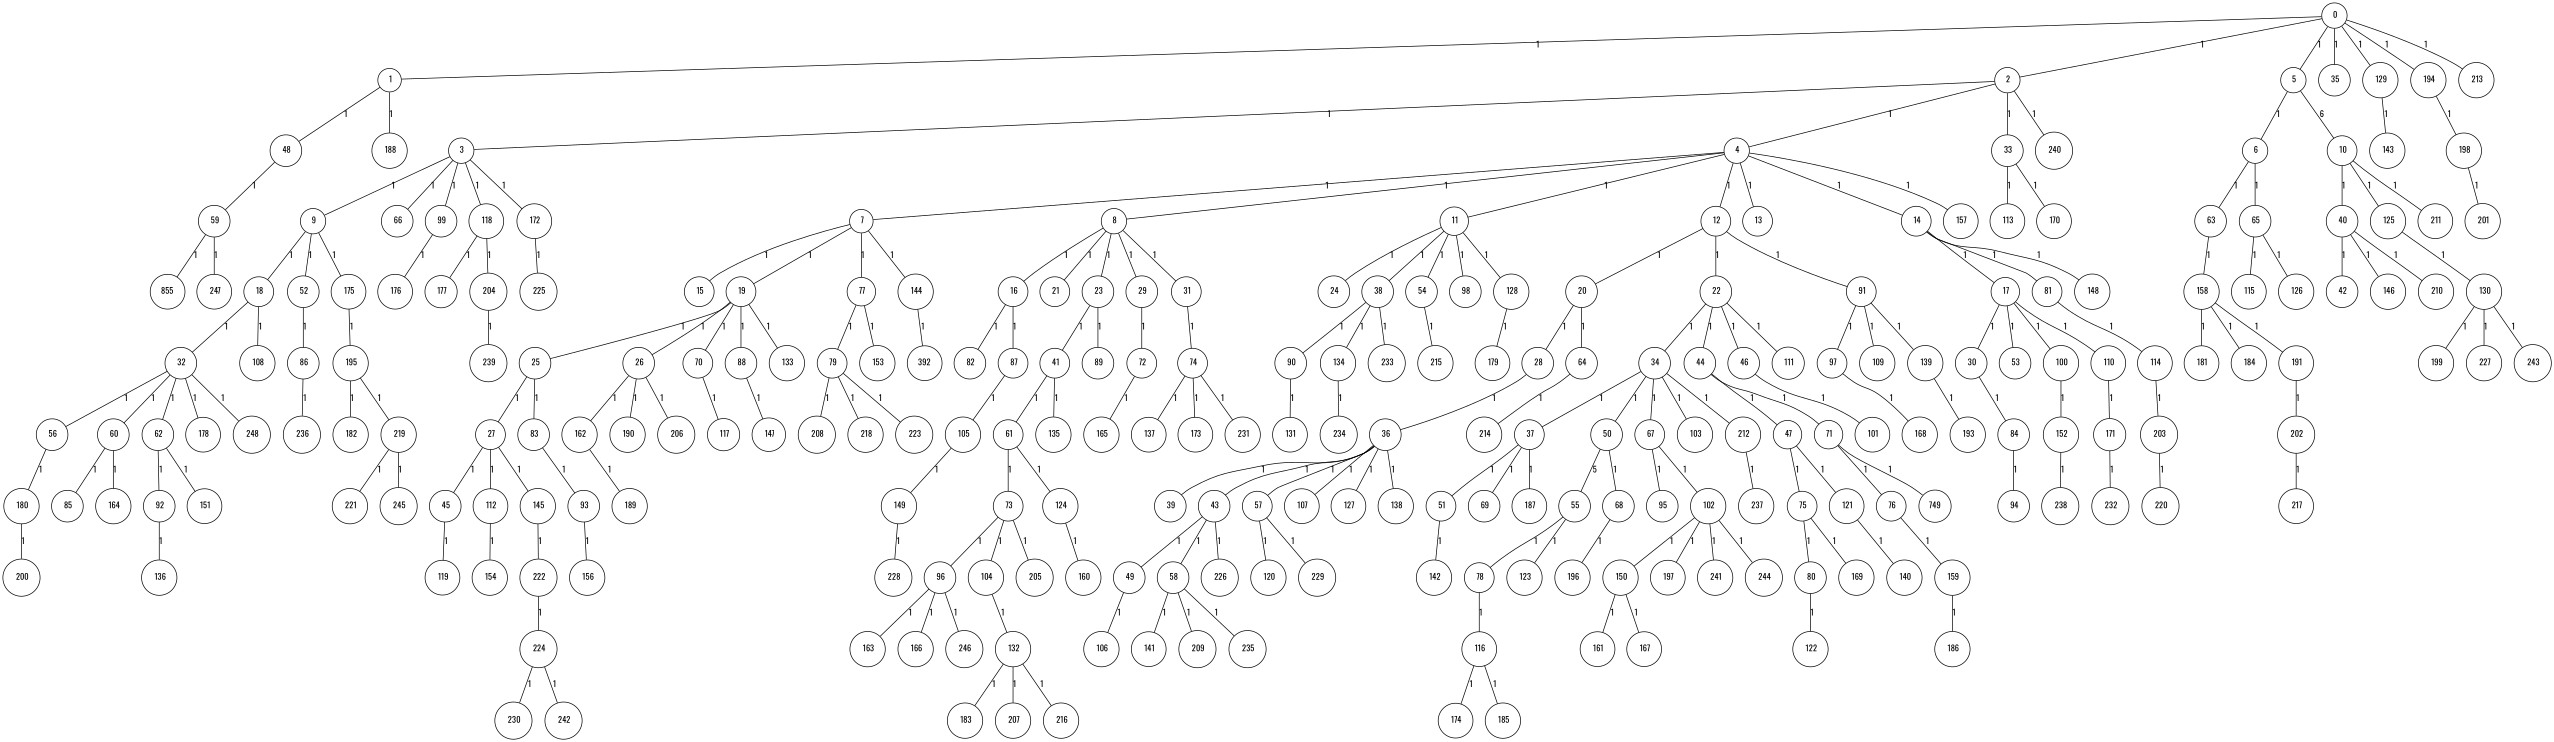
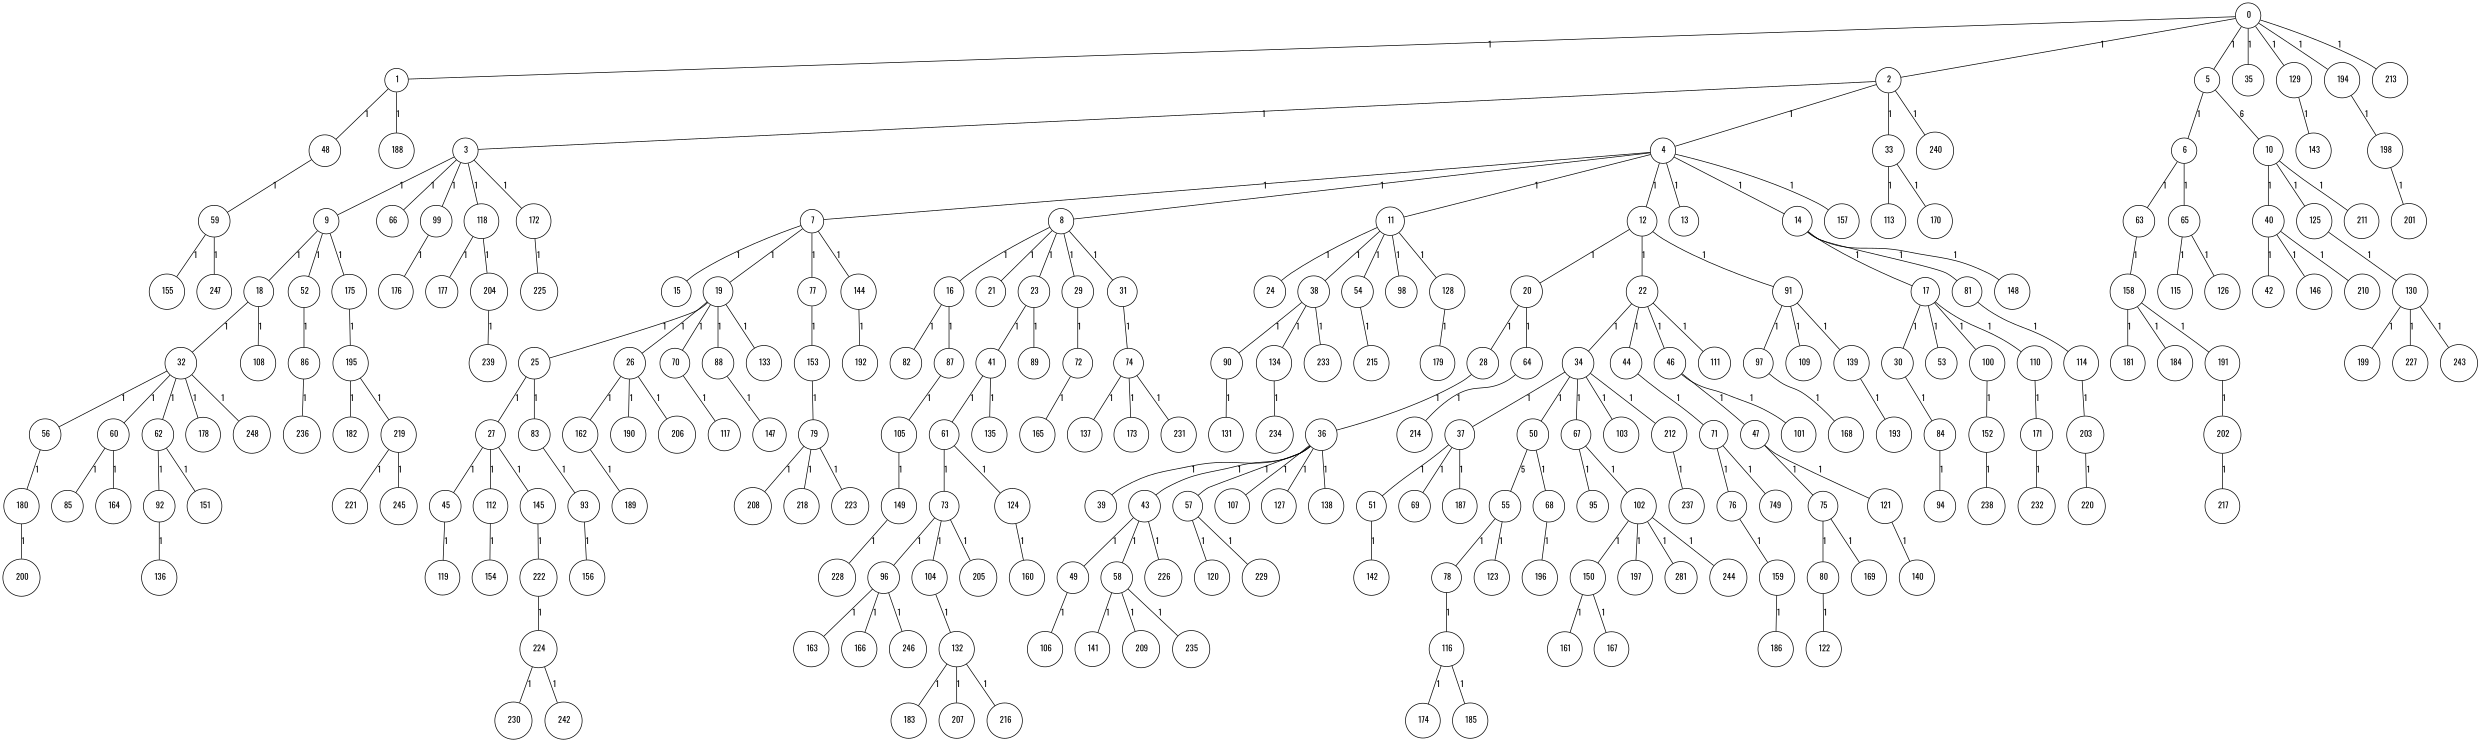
(168, 292) -> (167, 292)
(847, 327) -> (813, 400)
(925, 363) -> (860, 363)
(1744, 399) -> (1713, 399)
(1715, 578) -> (1681, 578)
